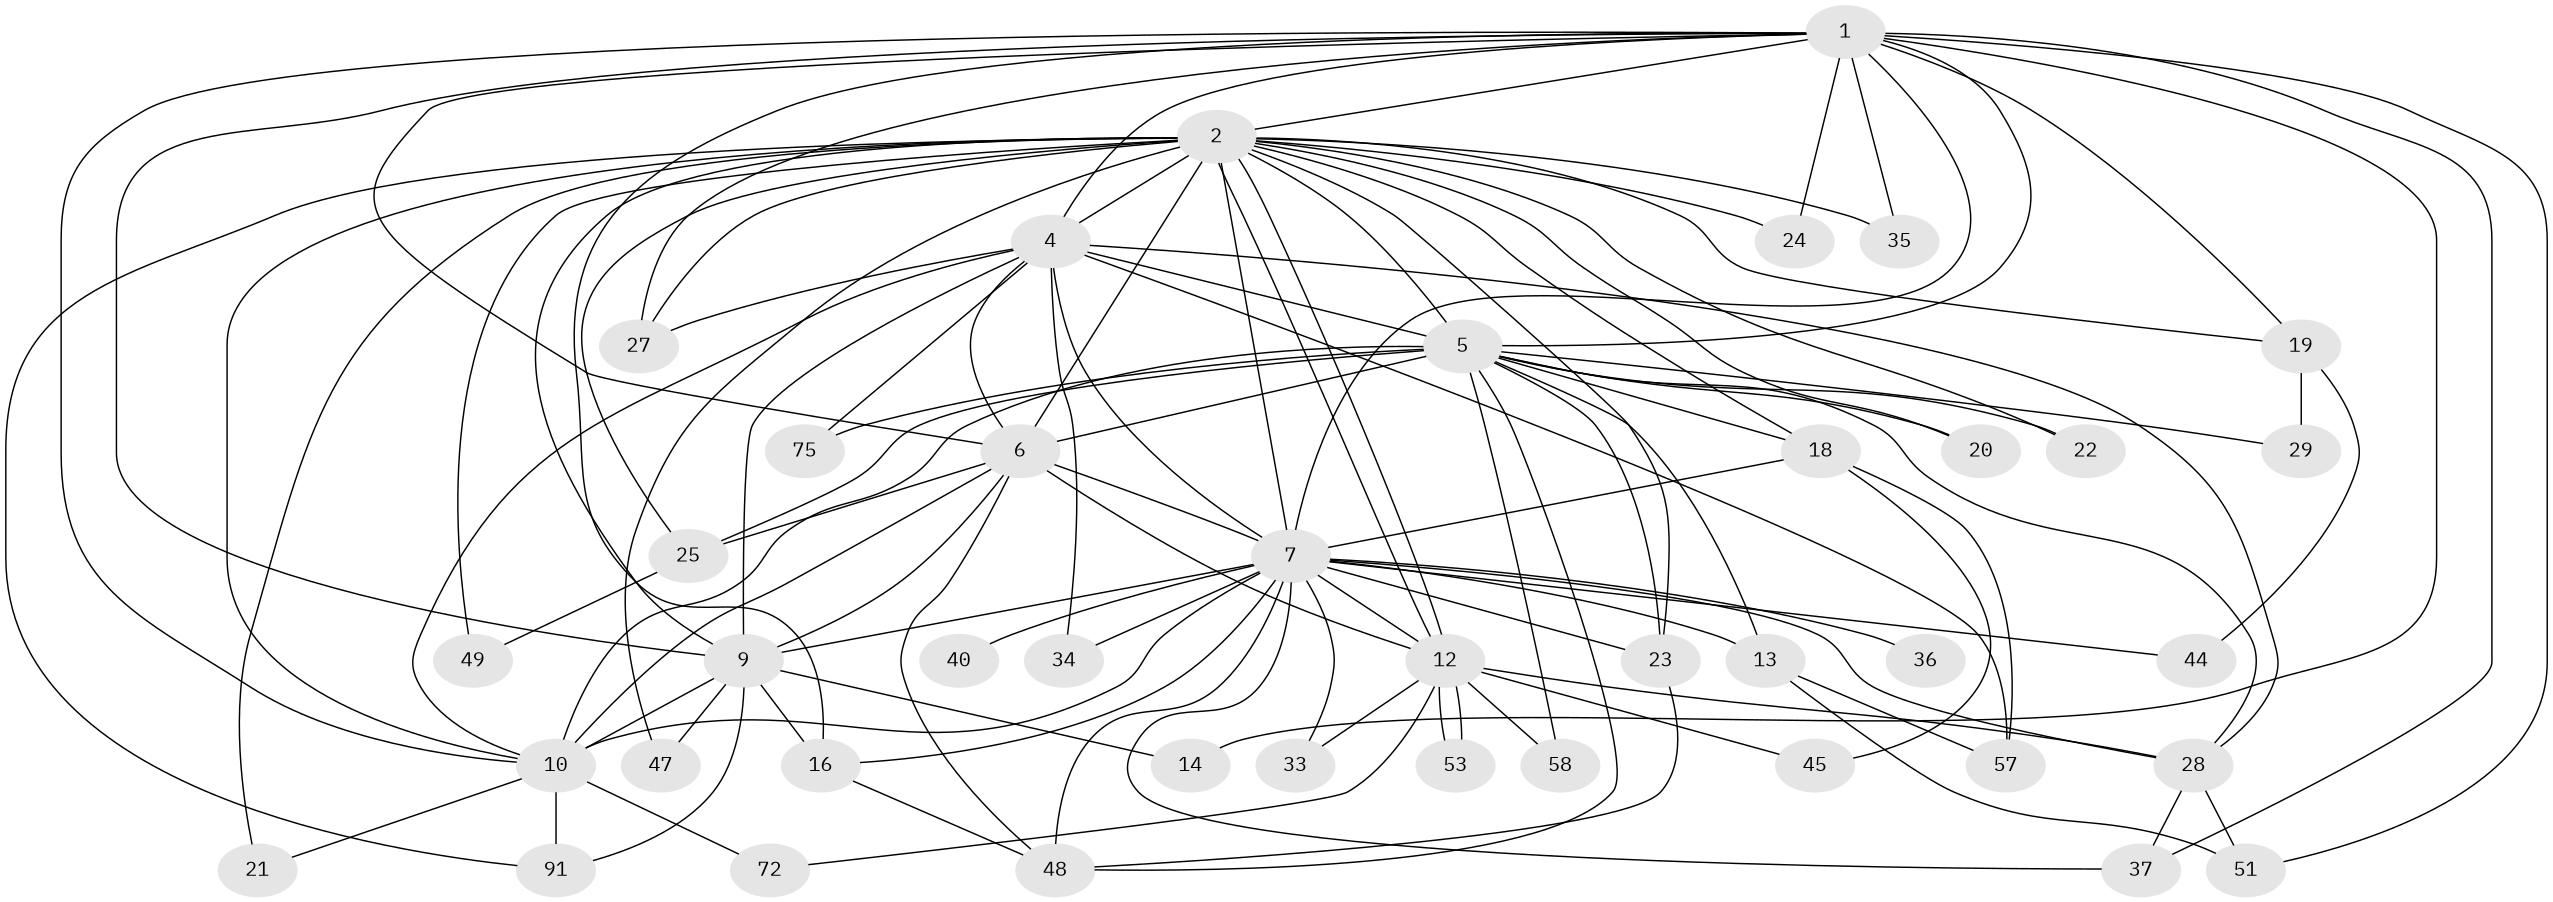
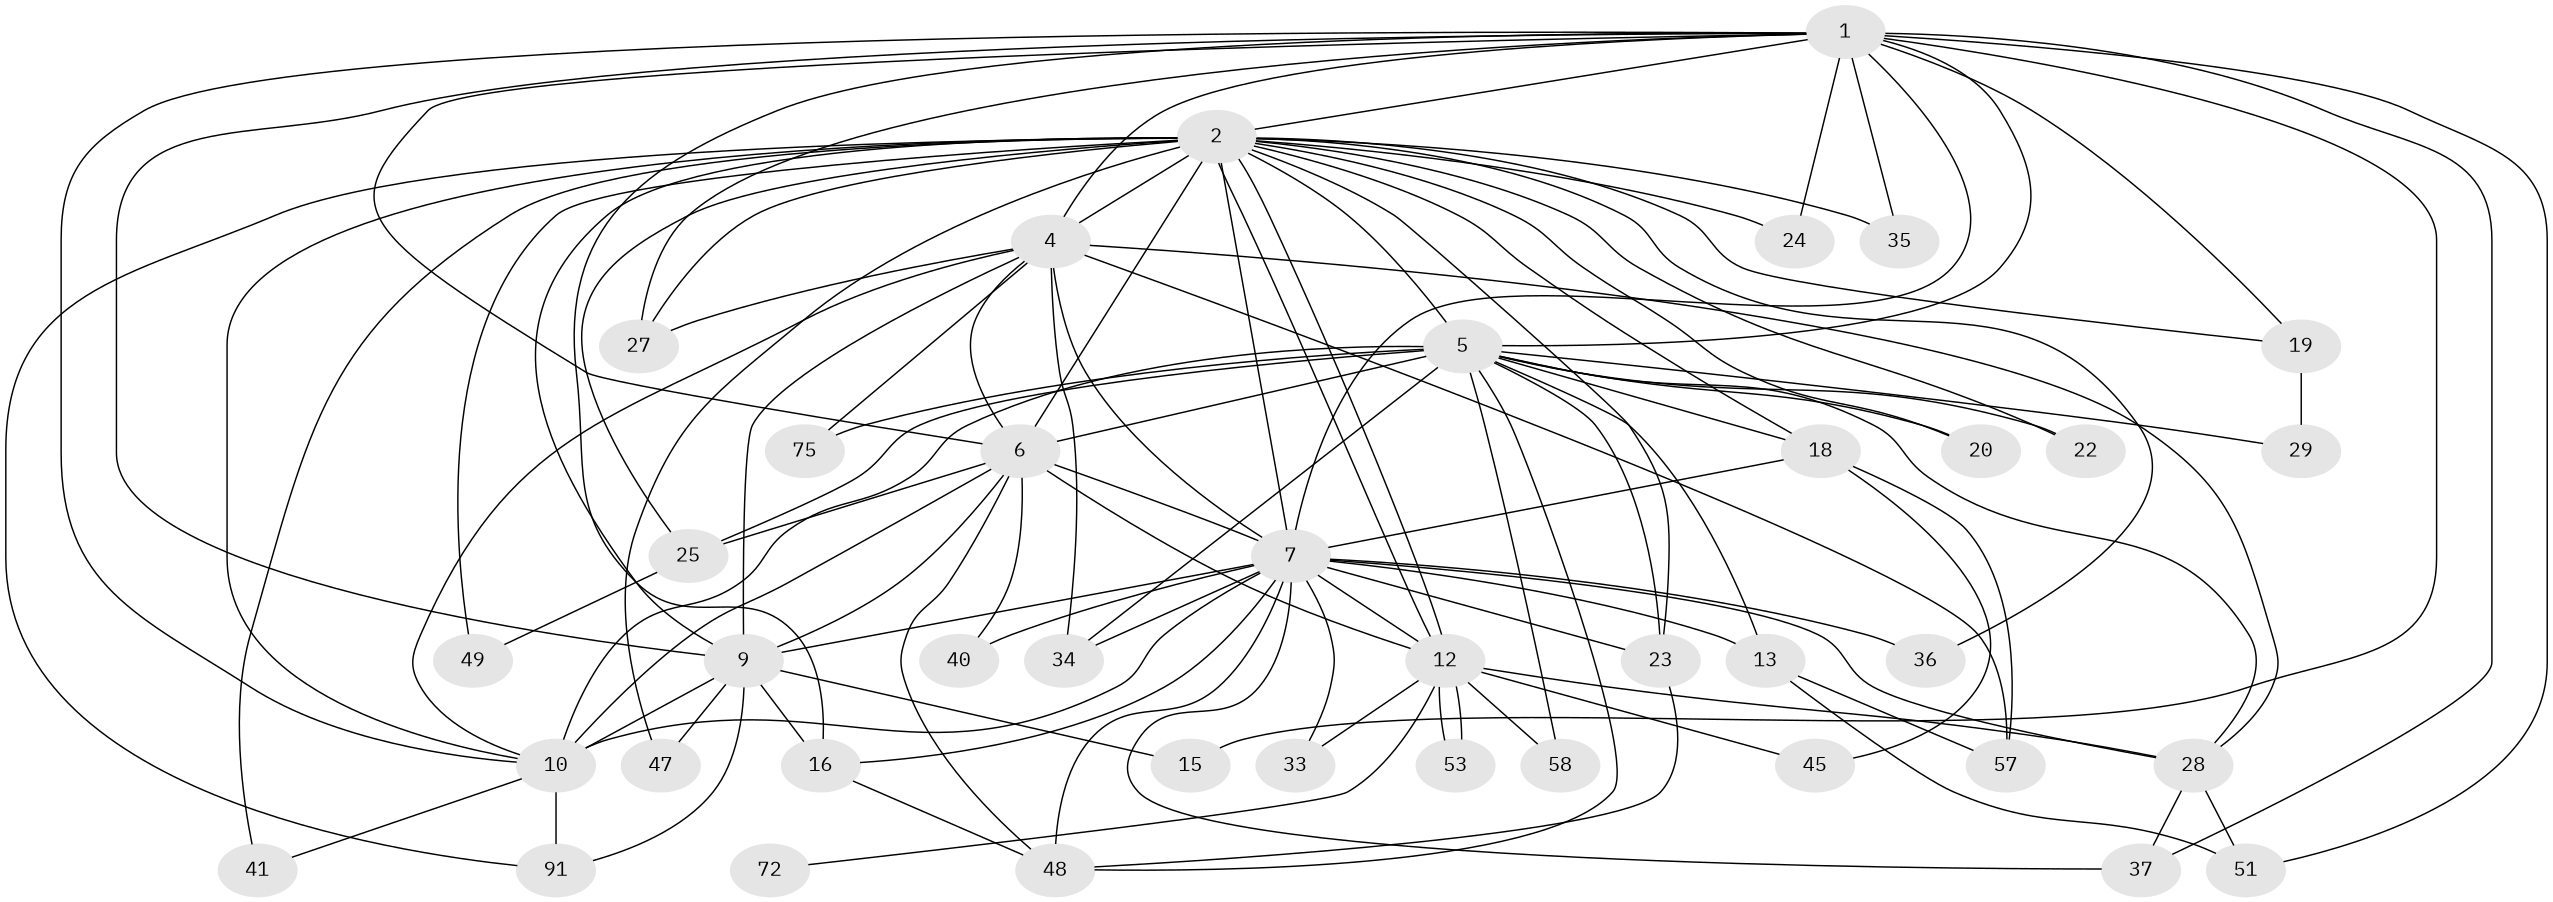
(1257, 294) -> (1263, 504)
none -> (1821, 315)
none -> (1016, 562)
(2196, 661) -> none
(1191, 766) -> (1191, 766)
(663, 818) -> none
(258, 870) -> (258, 870)
